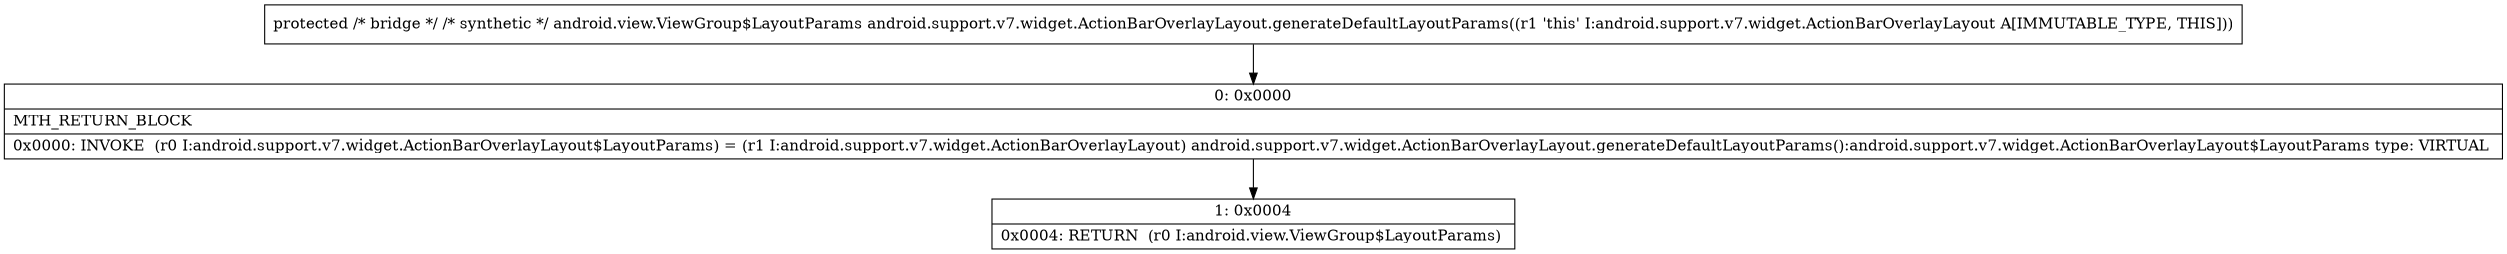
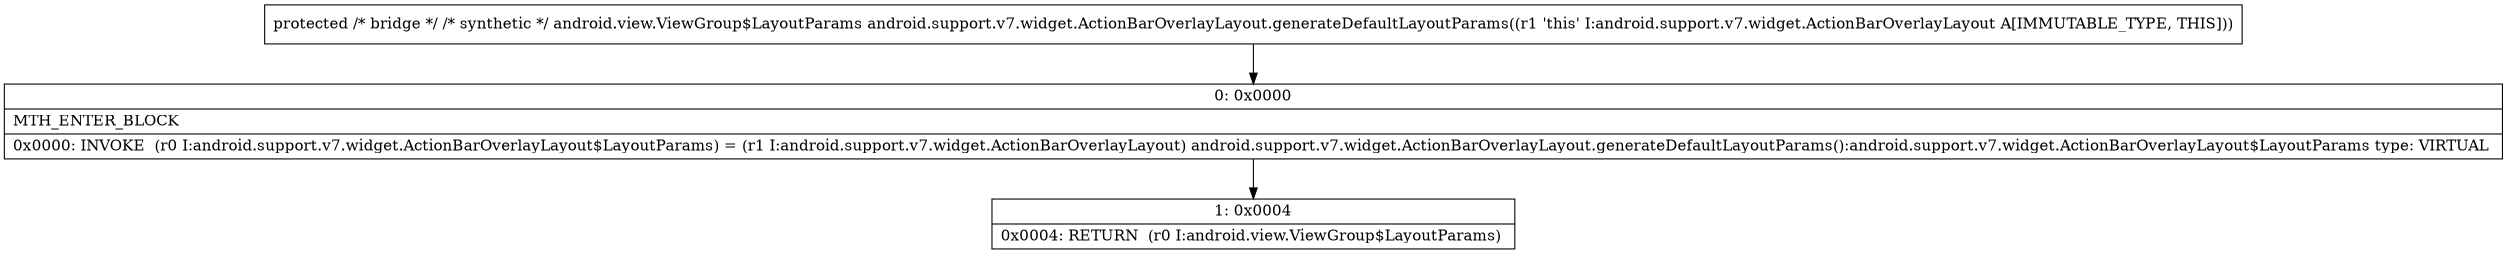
(103, 121) -> (97, 121)
